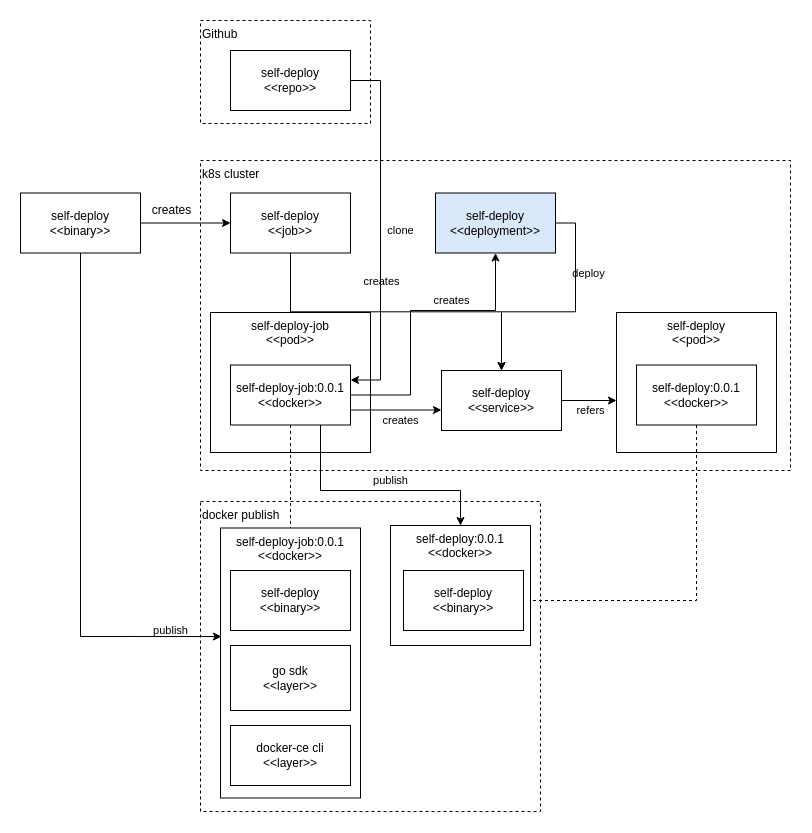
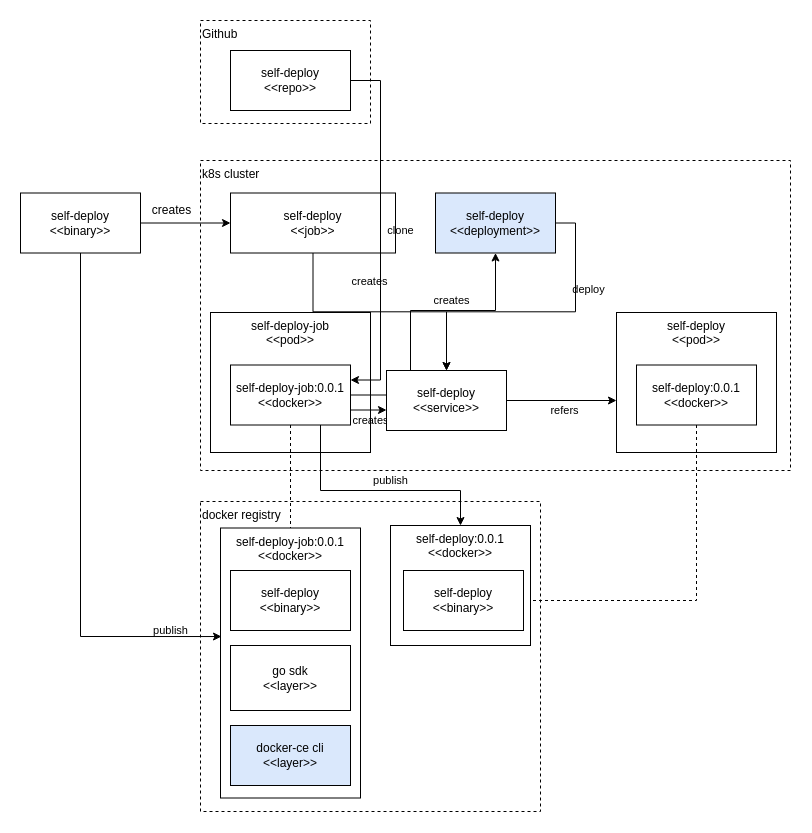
(291, 223) -> (313, 223)
(502, 401) -> (447, 401)
(245, 516) -> (250, 516)
(291, 756) -> (291, 756)
